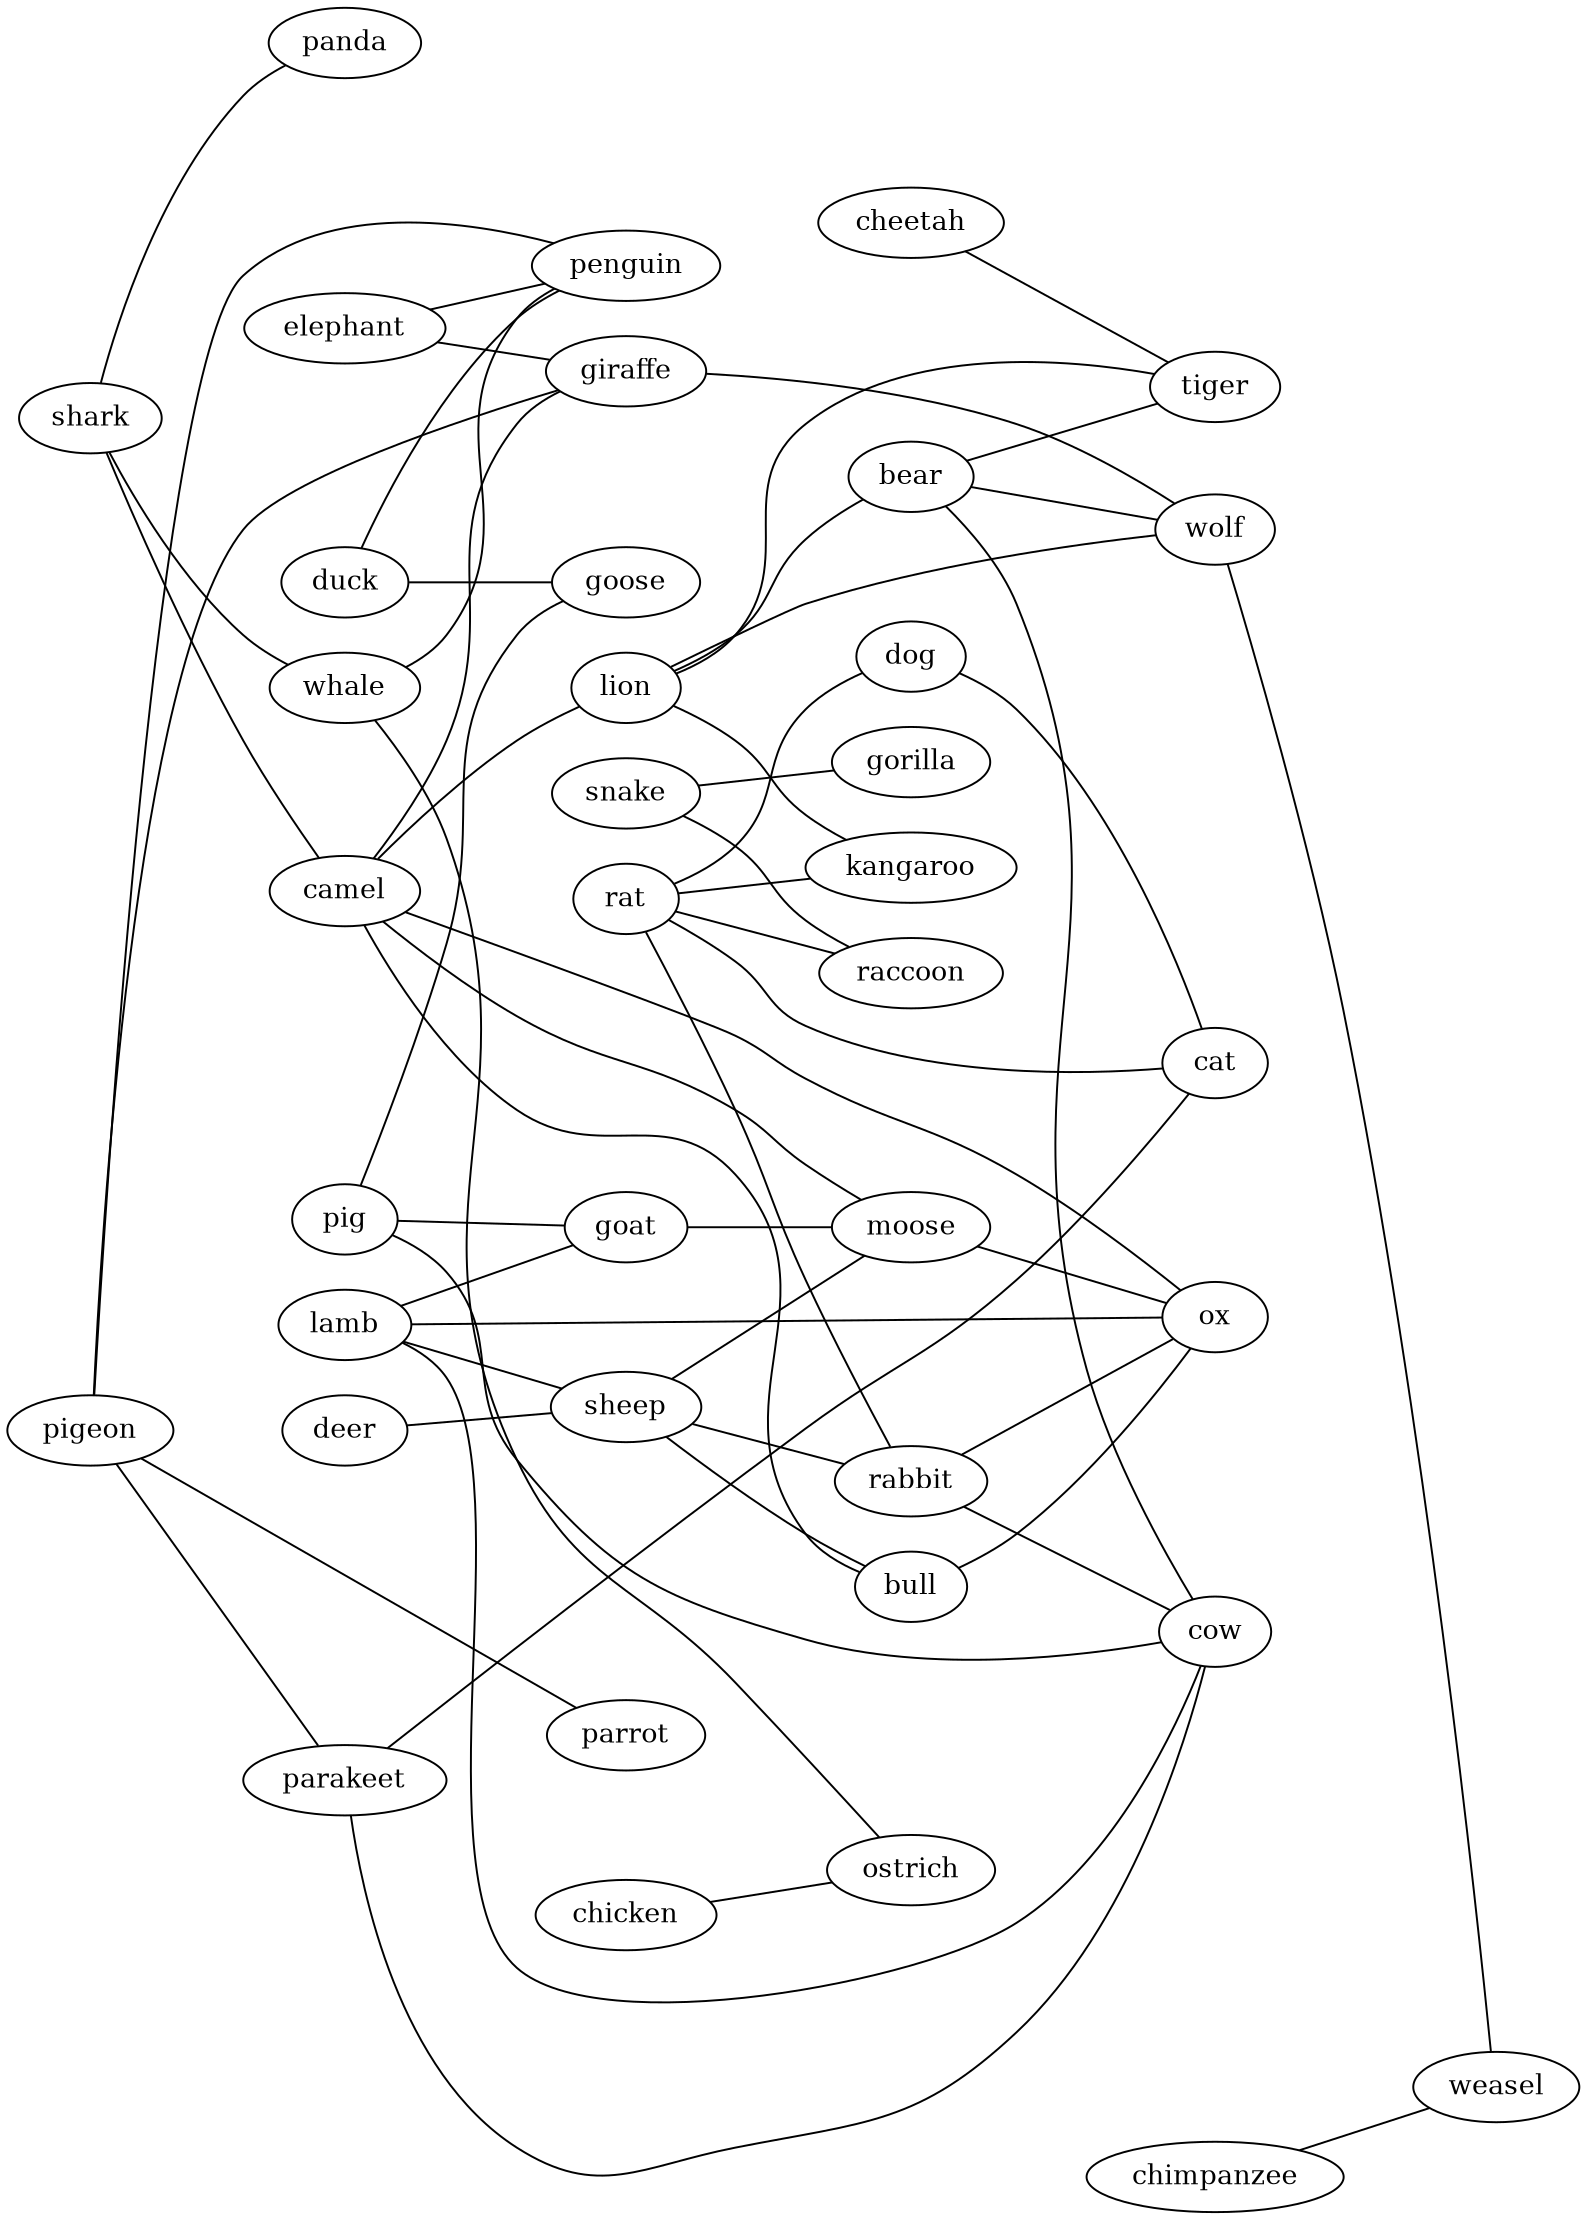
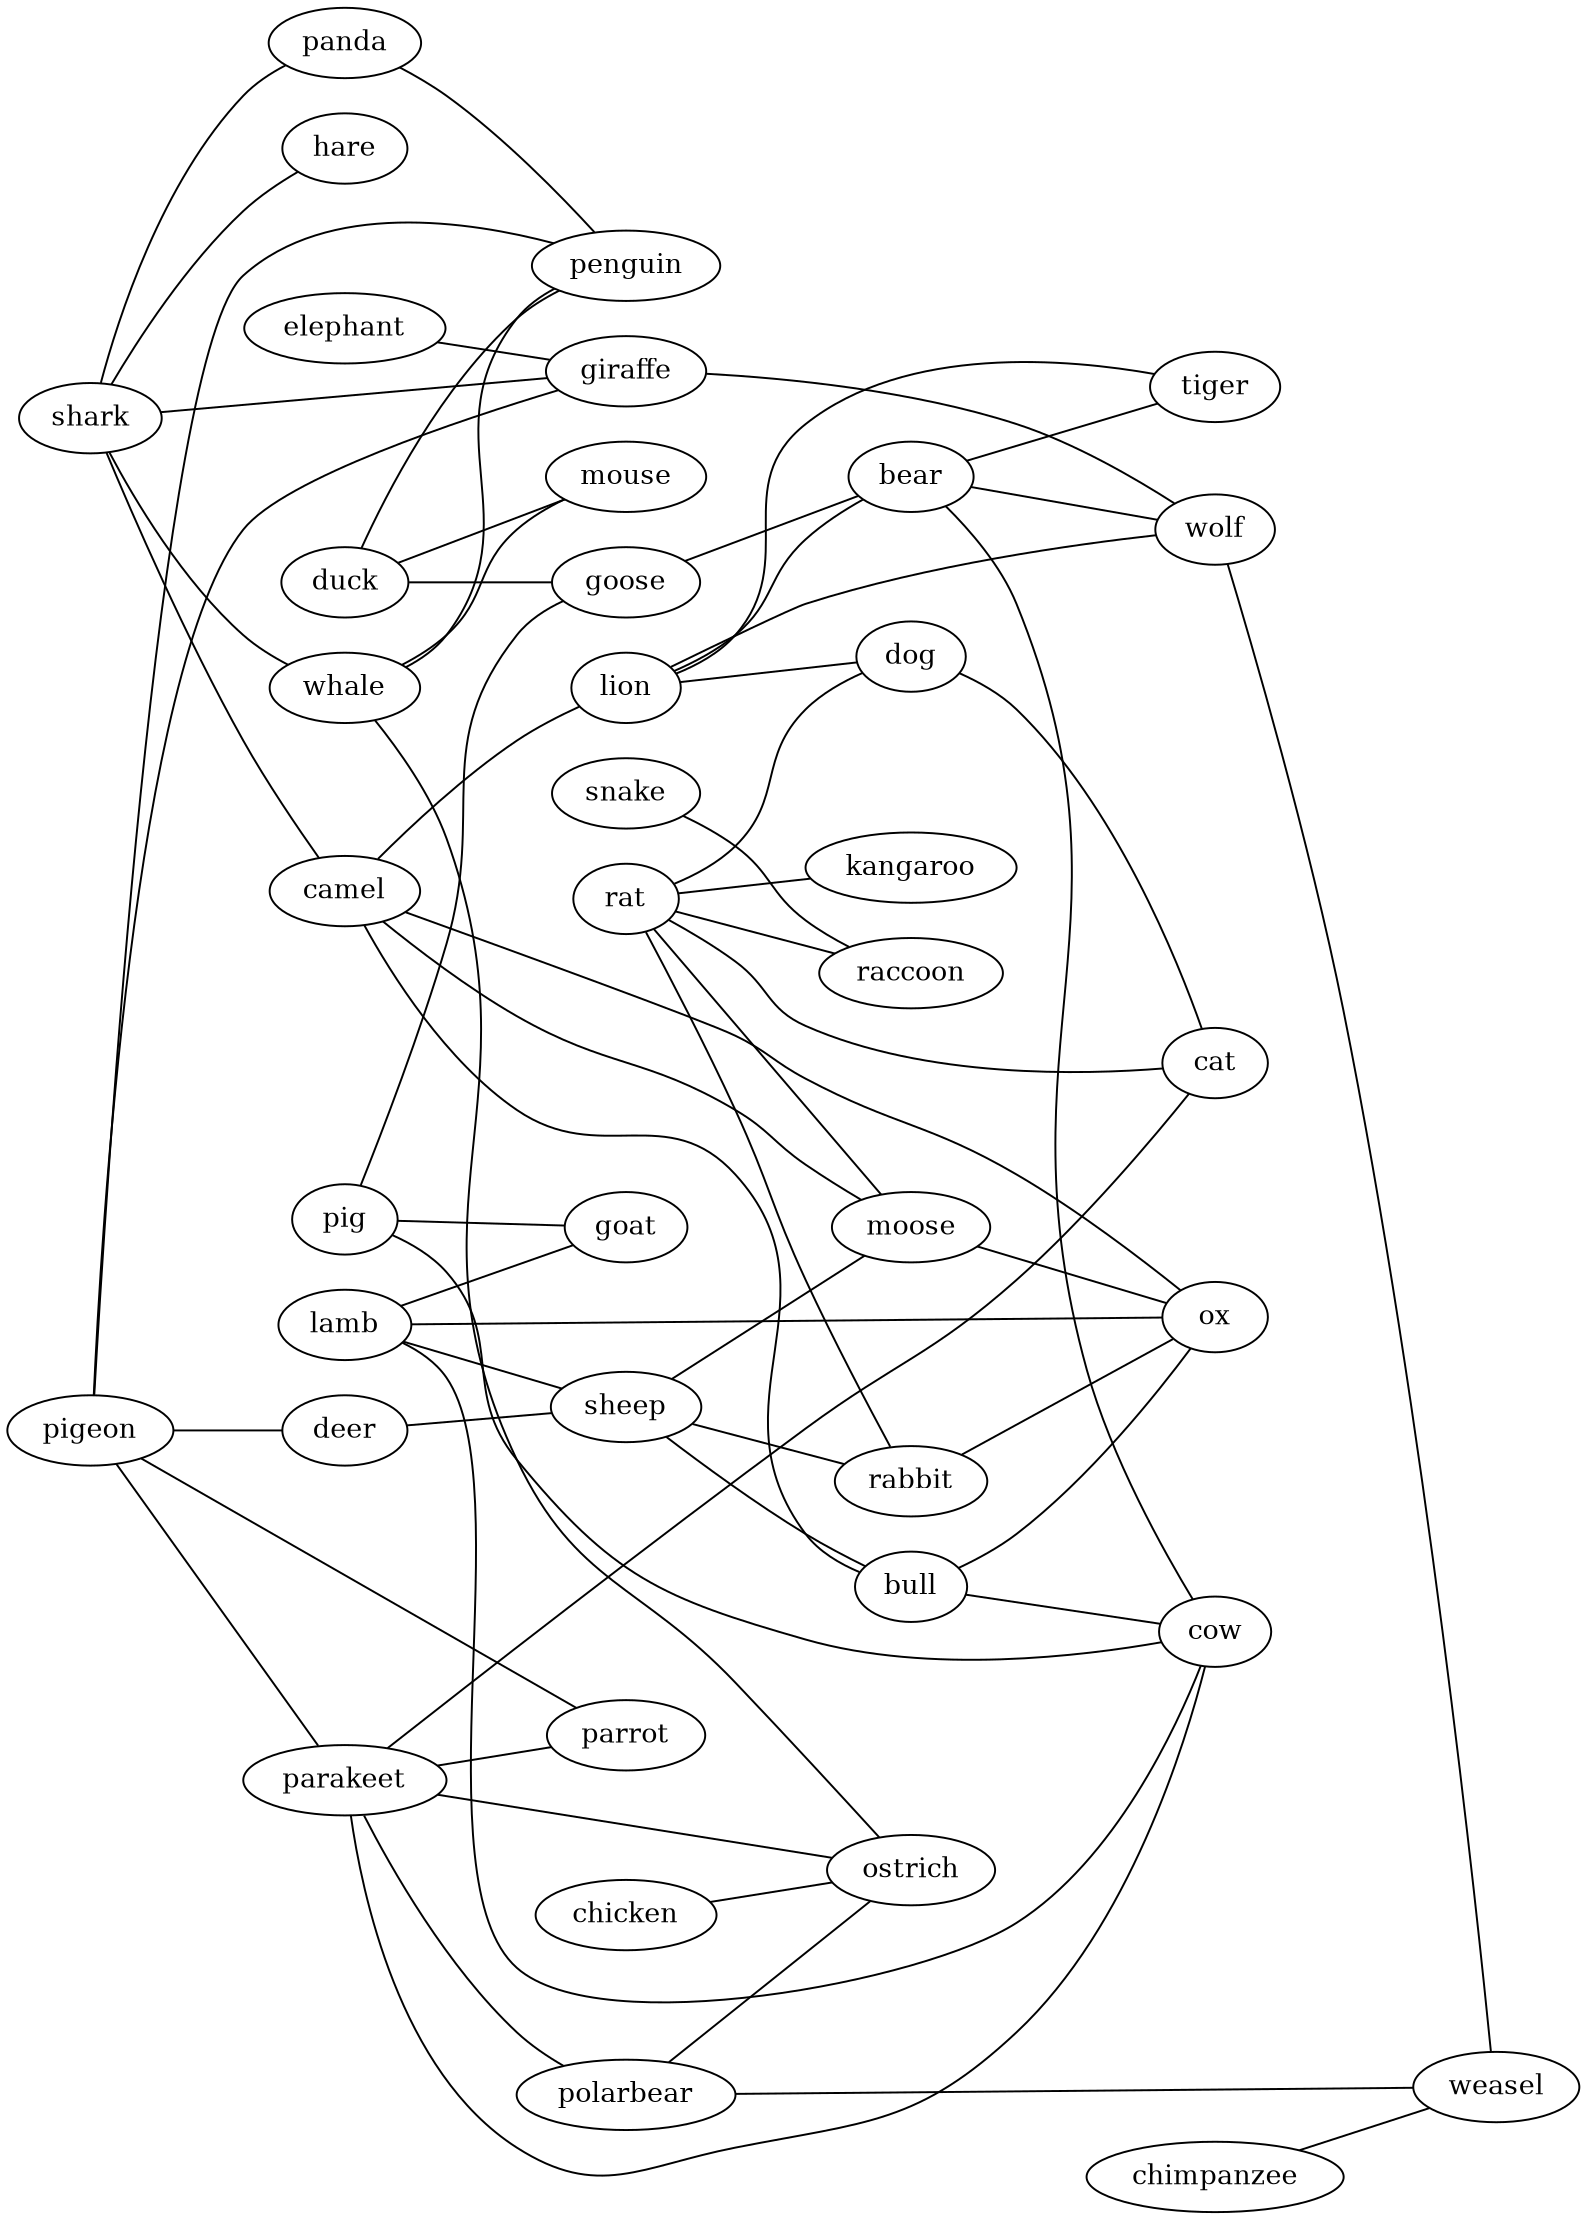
none -> (345, 149)
(911, 223) -> none
(487, 297) -> (503, 142)
none -> (626, 477)
none -> (780, 525)
(470, 621) -> (354, 395)
(911, 762) -> none
(760, 764) -> (769, 672)
(753, 1227) -> (785, 1082)
none -> (228, 1430)
(1067, 1558) -> (1063, 1609)
none -> (495, 1756)
none -> (635, 1826)
none -> (626, 2095)
